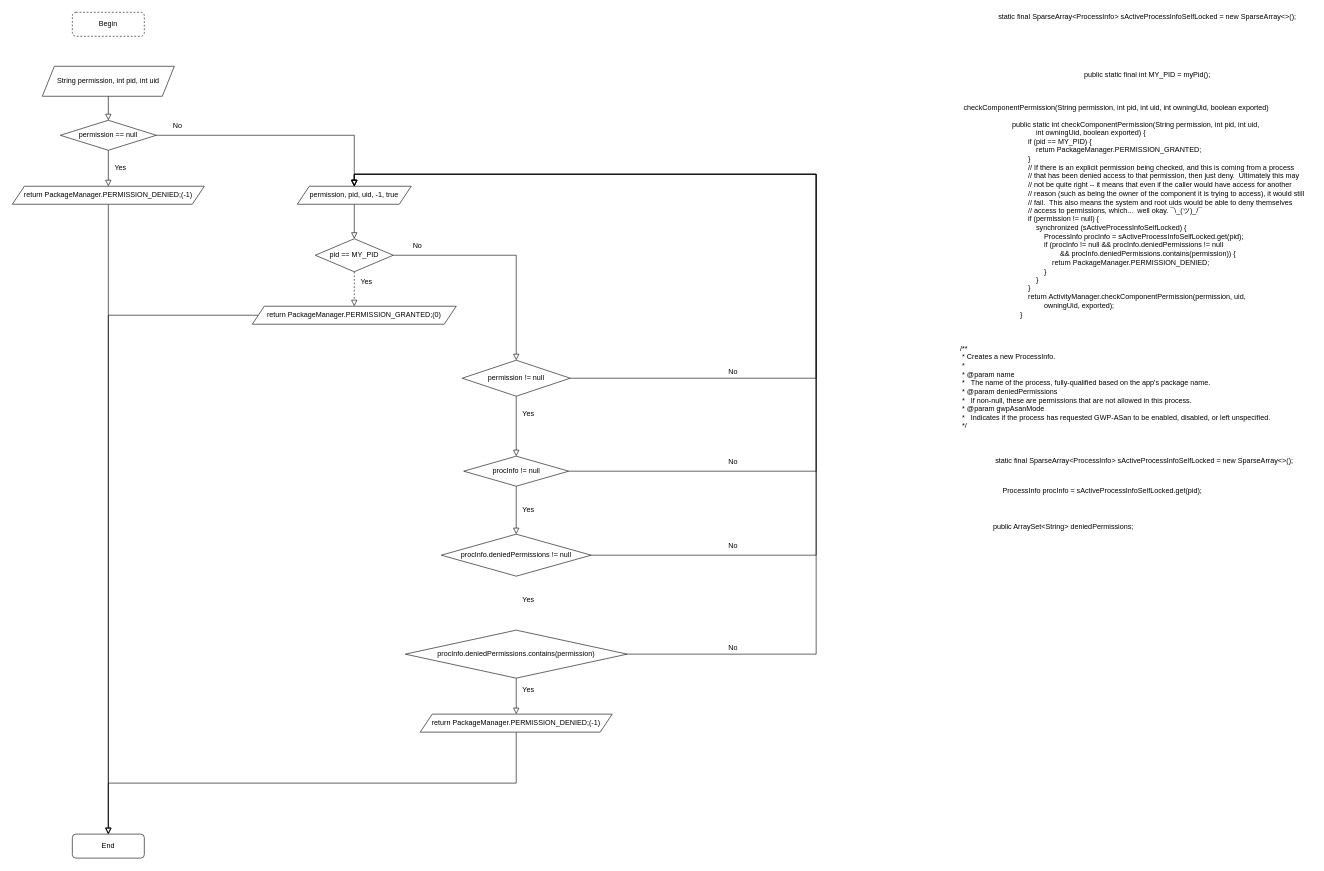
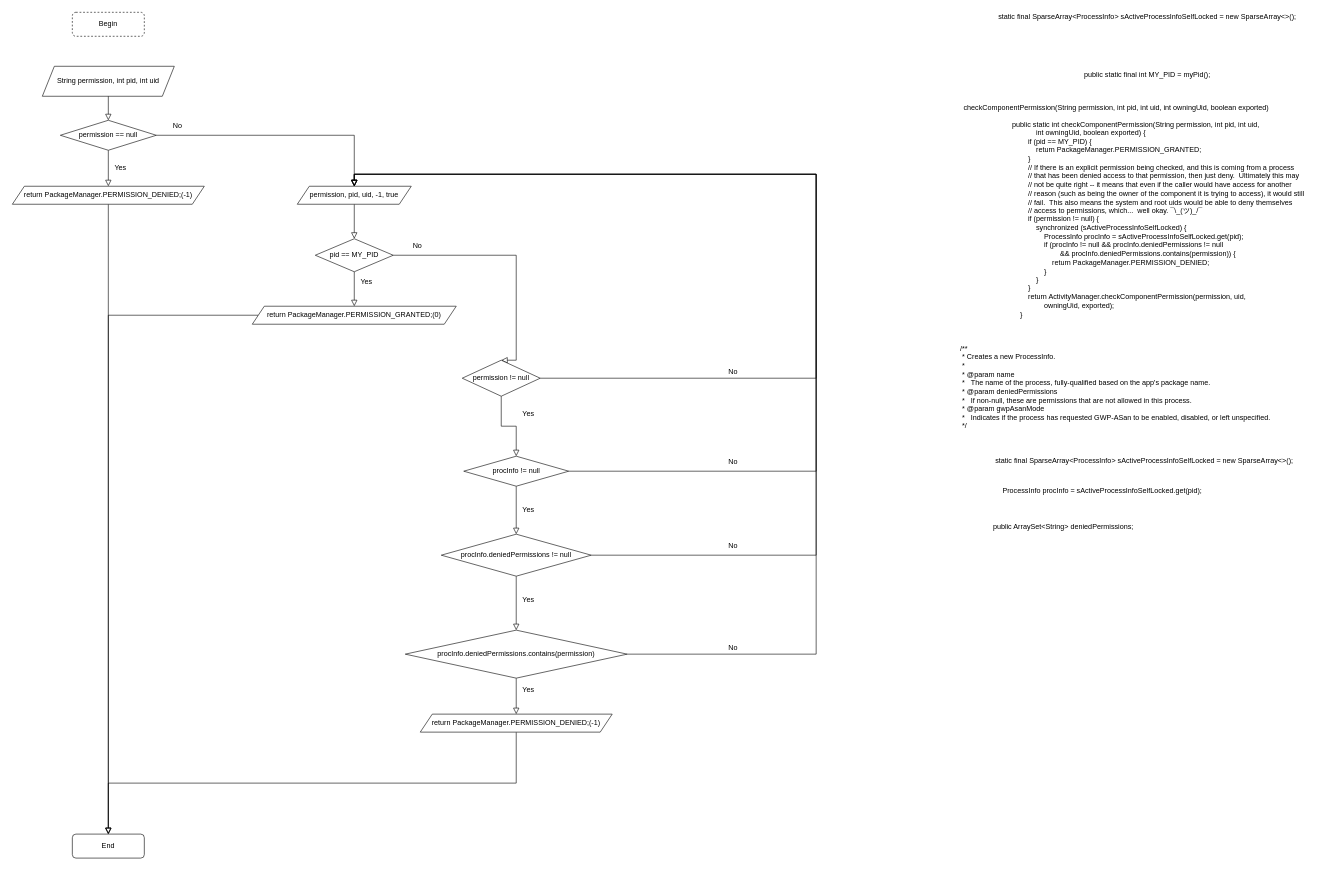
(354, 286) -> (354, 286)
(516, 378) -> (501, 378)
none -> (516, 600)
